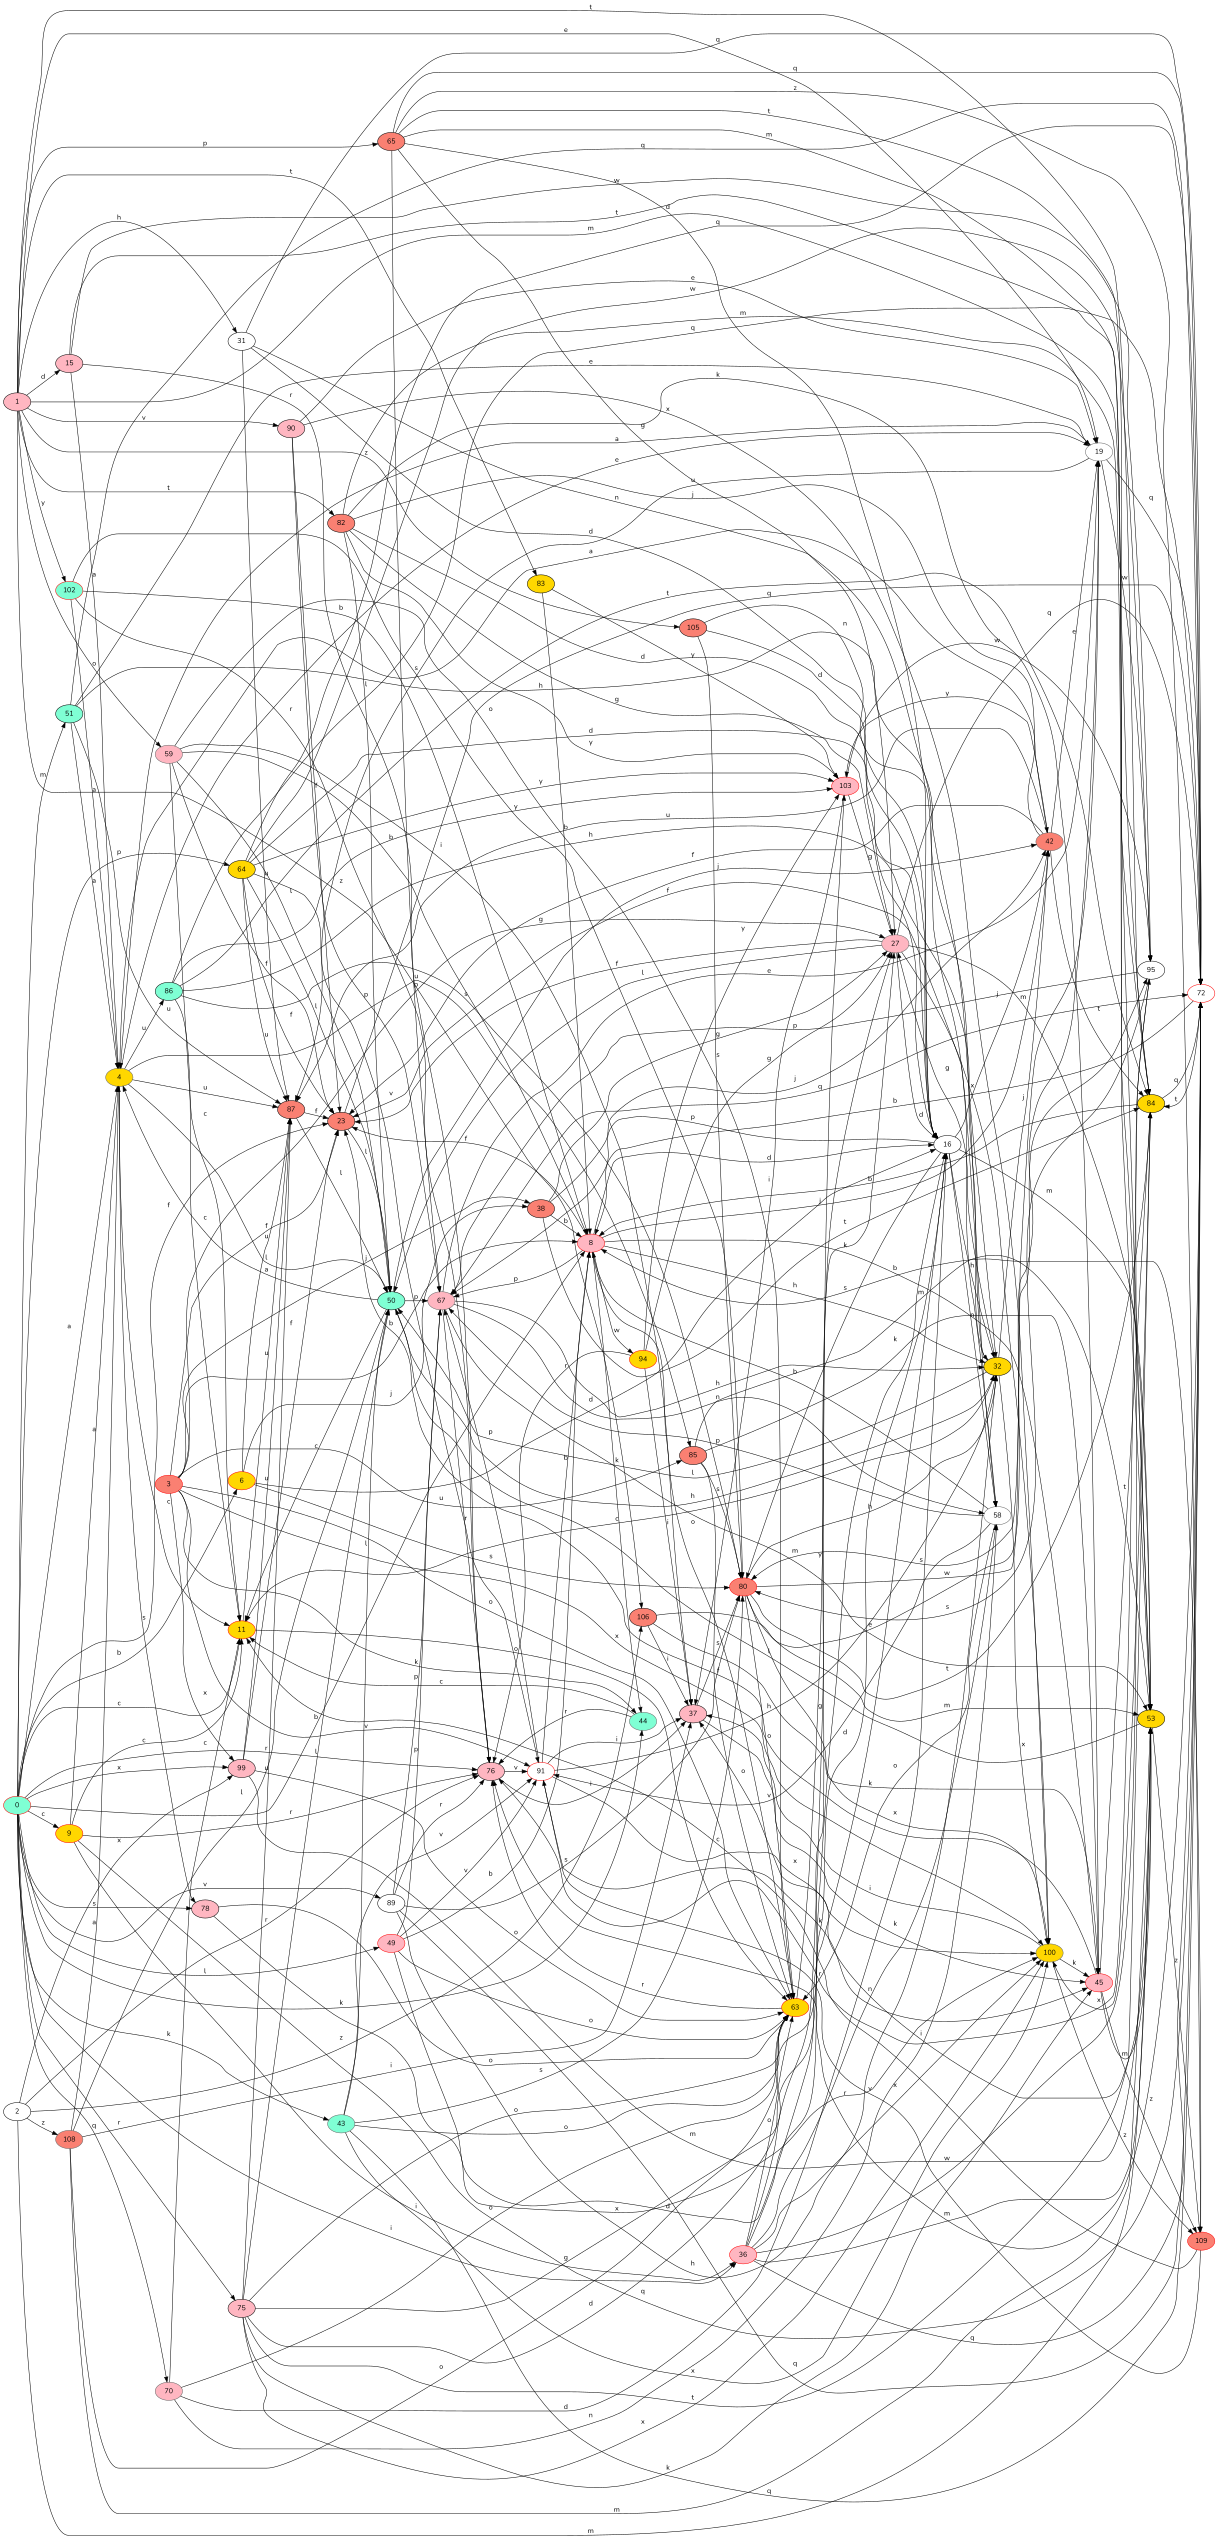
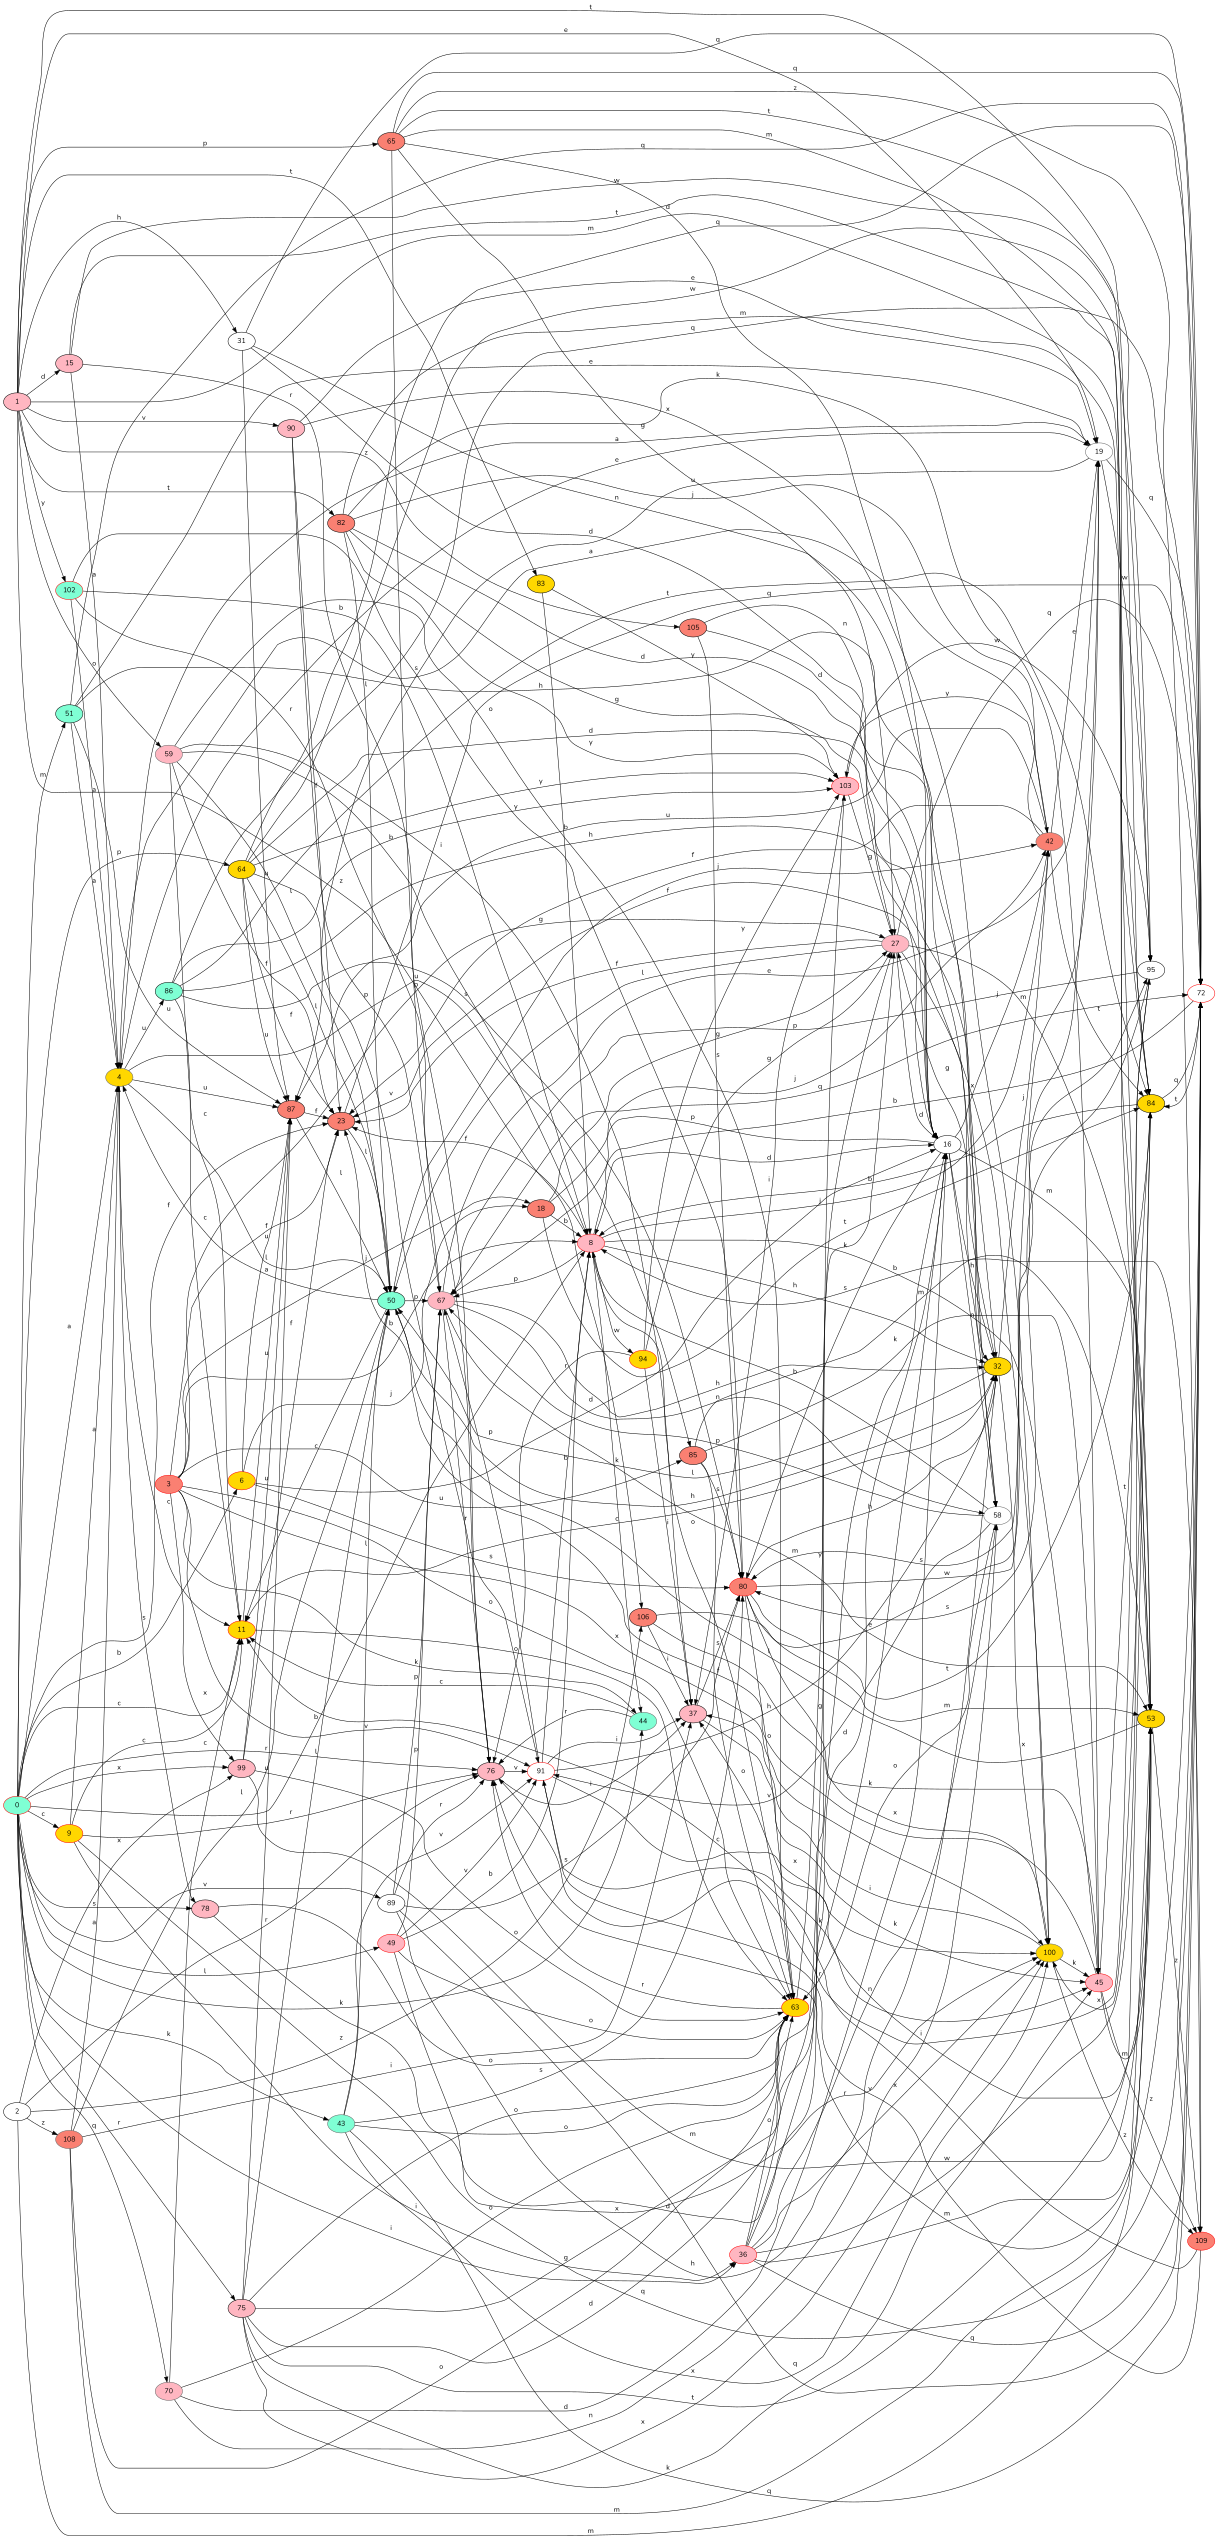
(541, 1209) -> (541, 1209)
